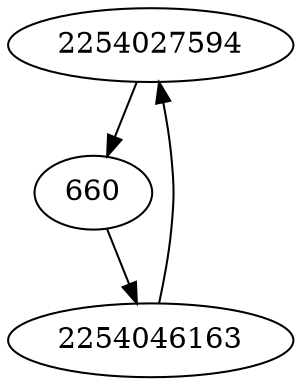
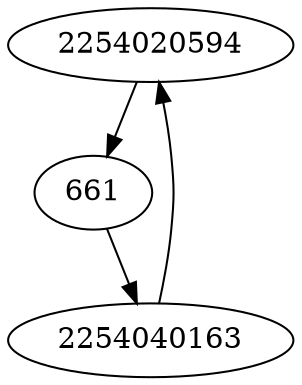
(151, 45) -> (151, 45)
(93, 193) -> (93, 193)
(151, 340) -> (151, 340)
